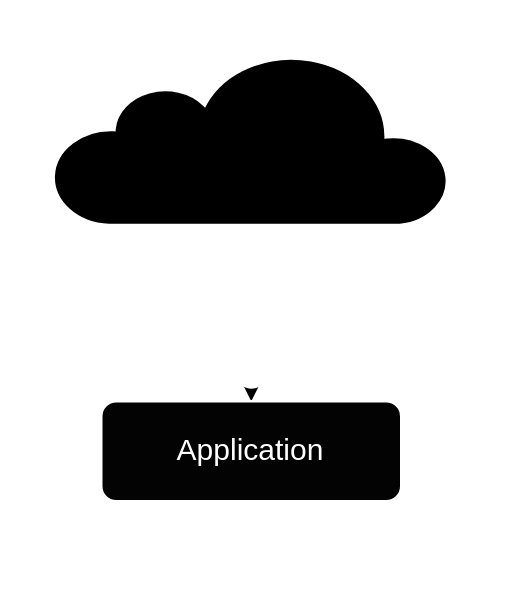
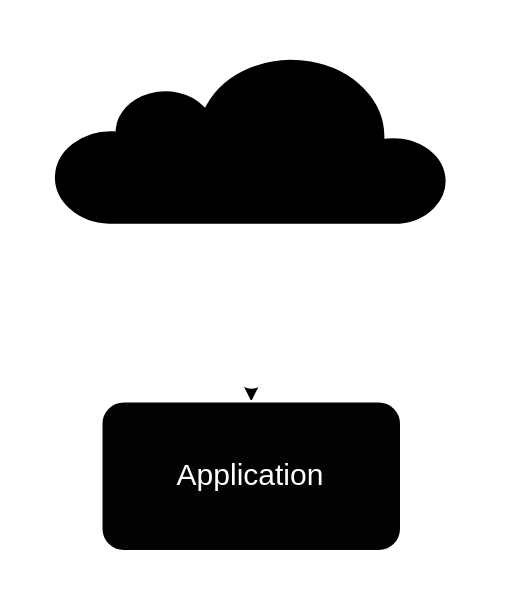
(251, 451) -> (251, 476)
